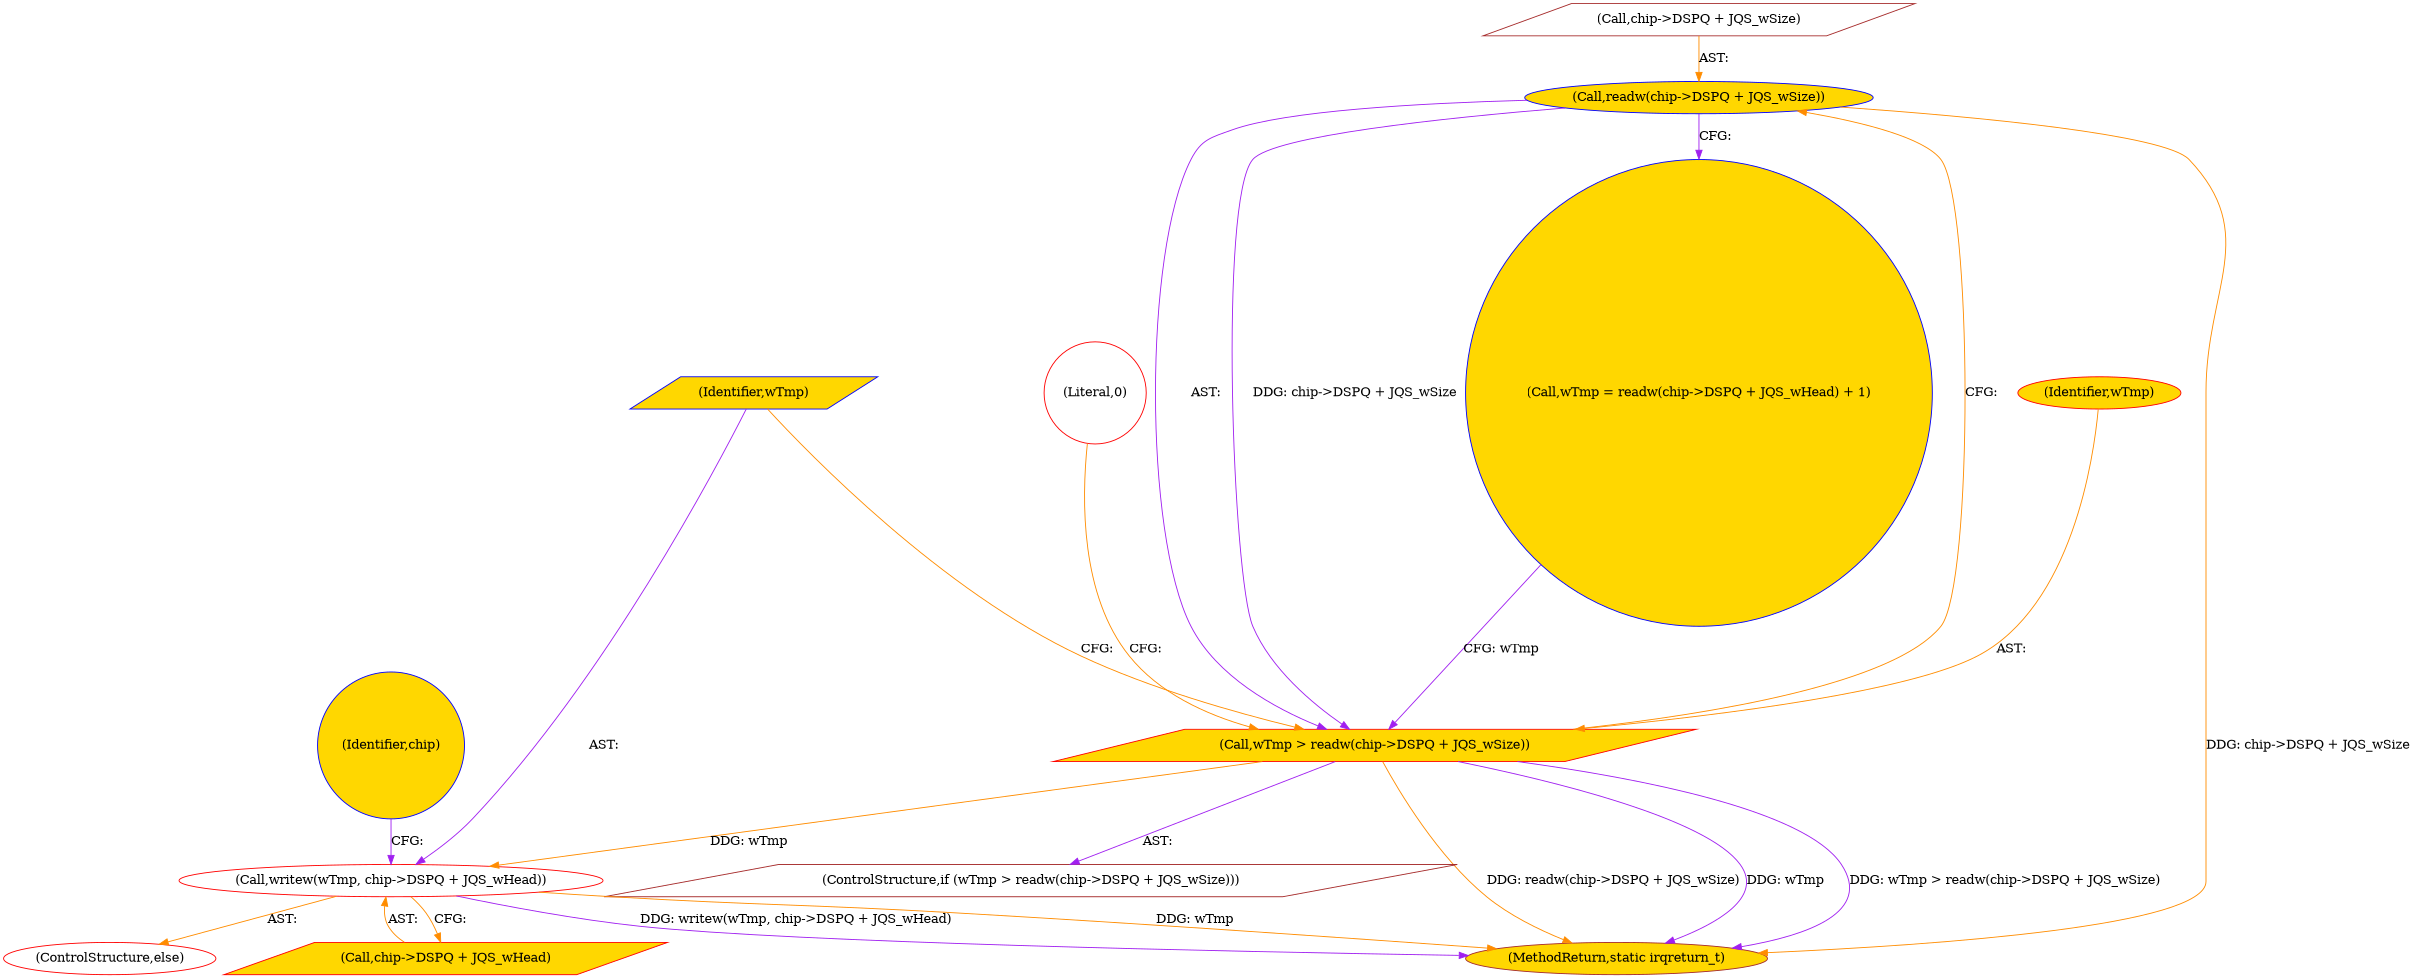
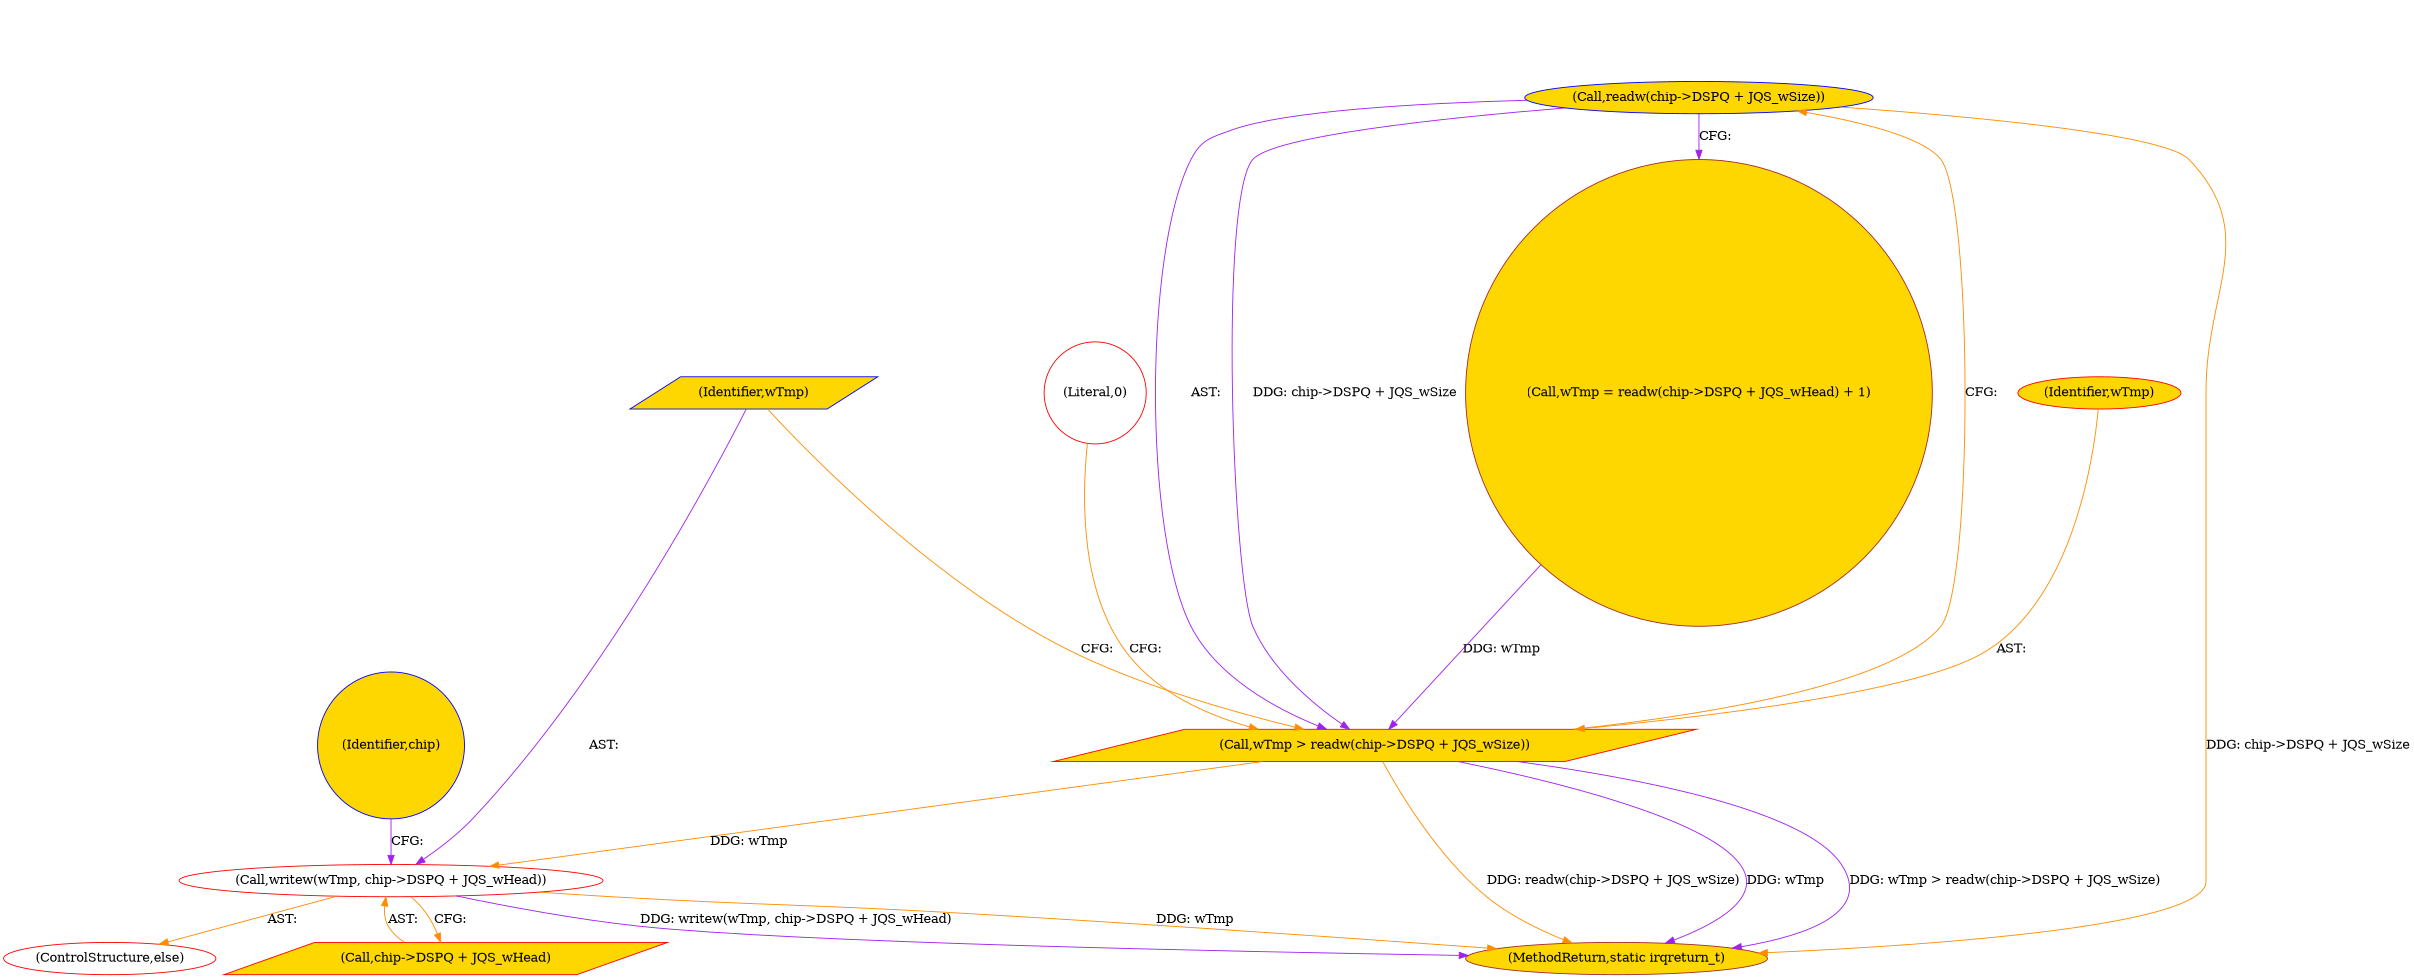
(1699, 20) -> none
(1699, 393) -> (1699, 393)
(1501, 649) -> (1501, 649)
(1031, 881) -> none
